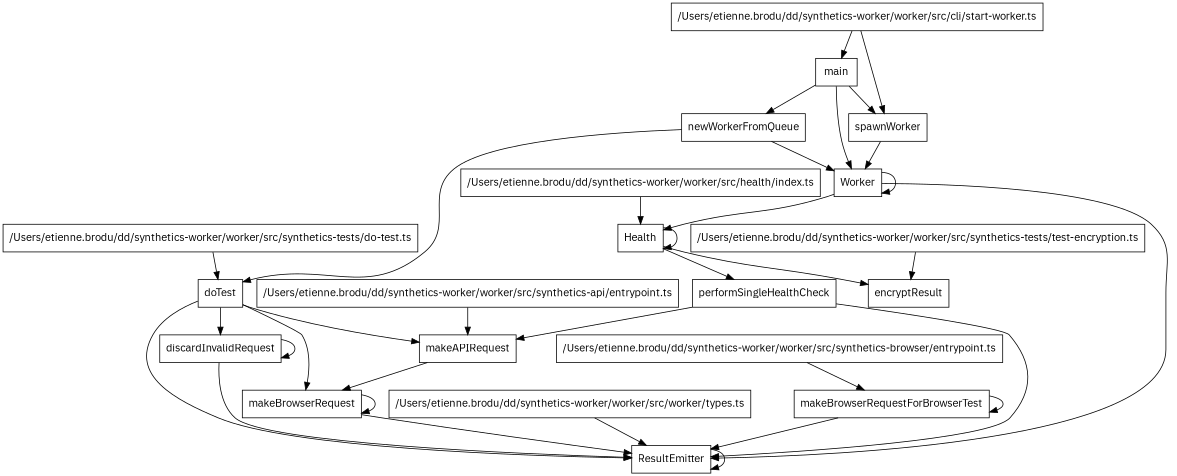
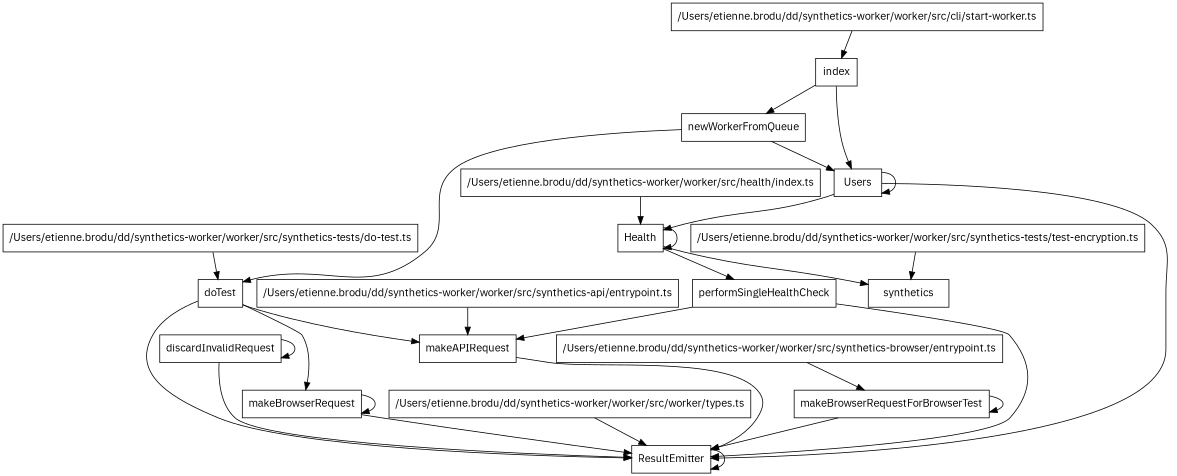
(836, 72) -> (836, 72)
(888, 127) -> none
(858, 183) -> (858, 183)
(909, 293) -> (909, 293)
(220, 317) -> none
(389, 375) -> (679, 367)
